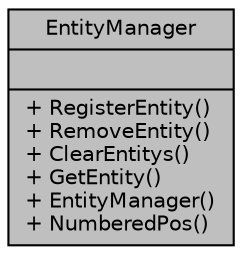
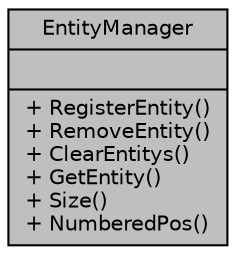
(121, 201) -> (67, 201)
